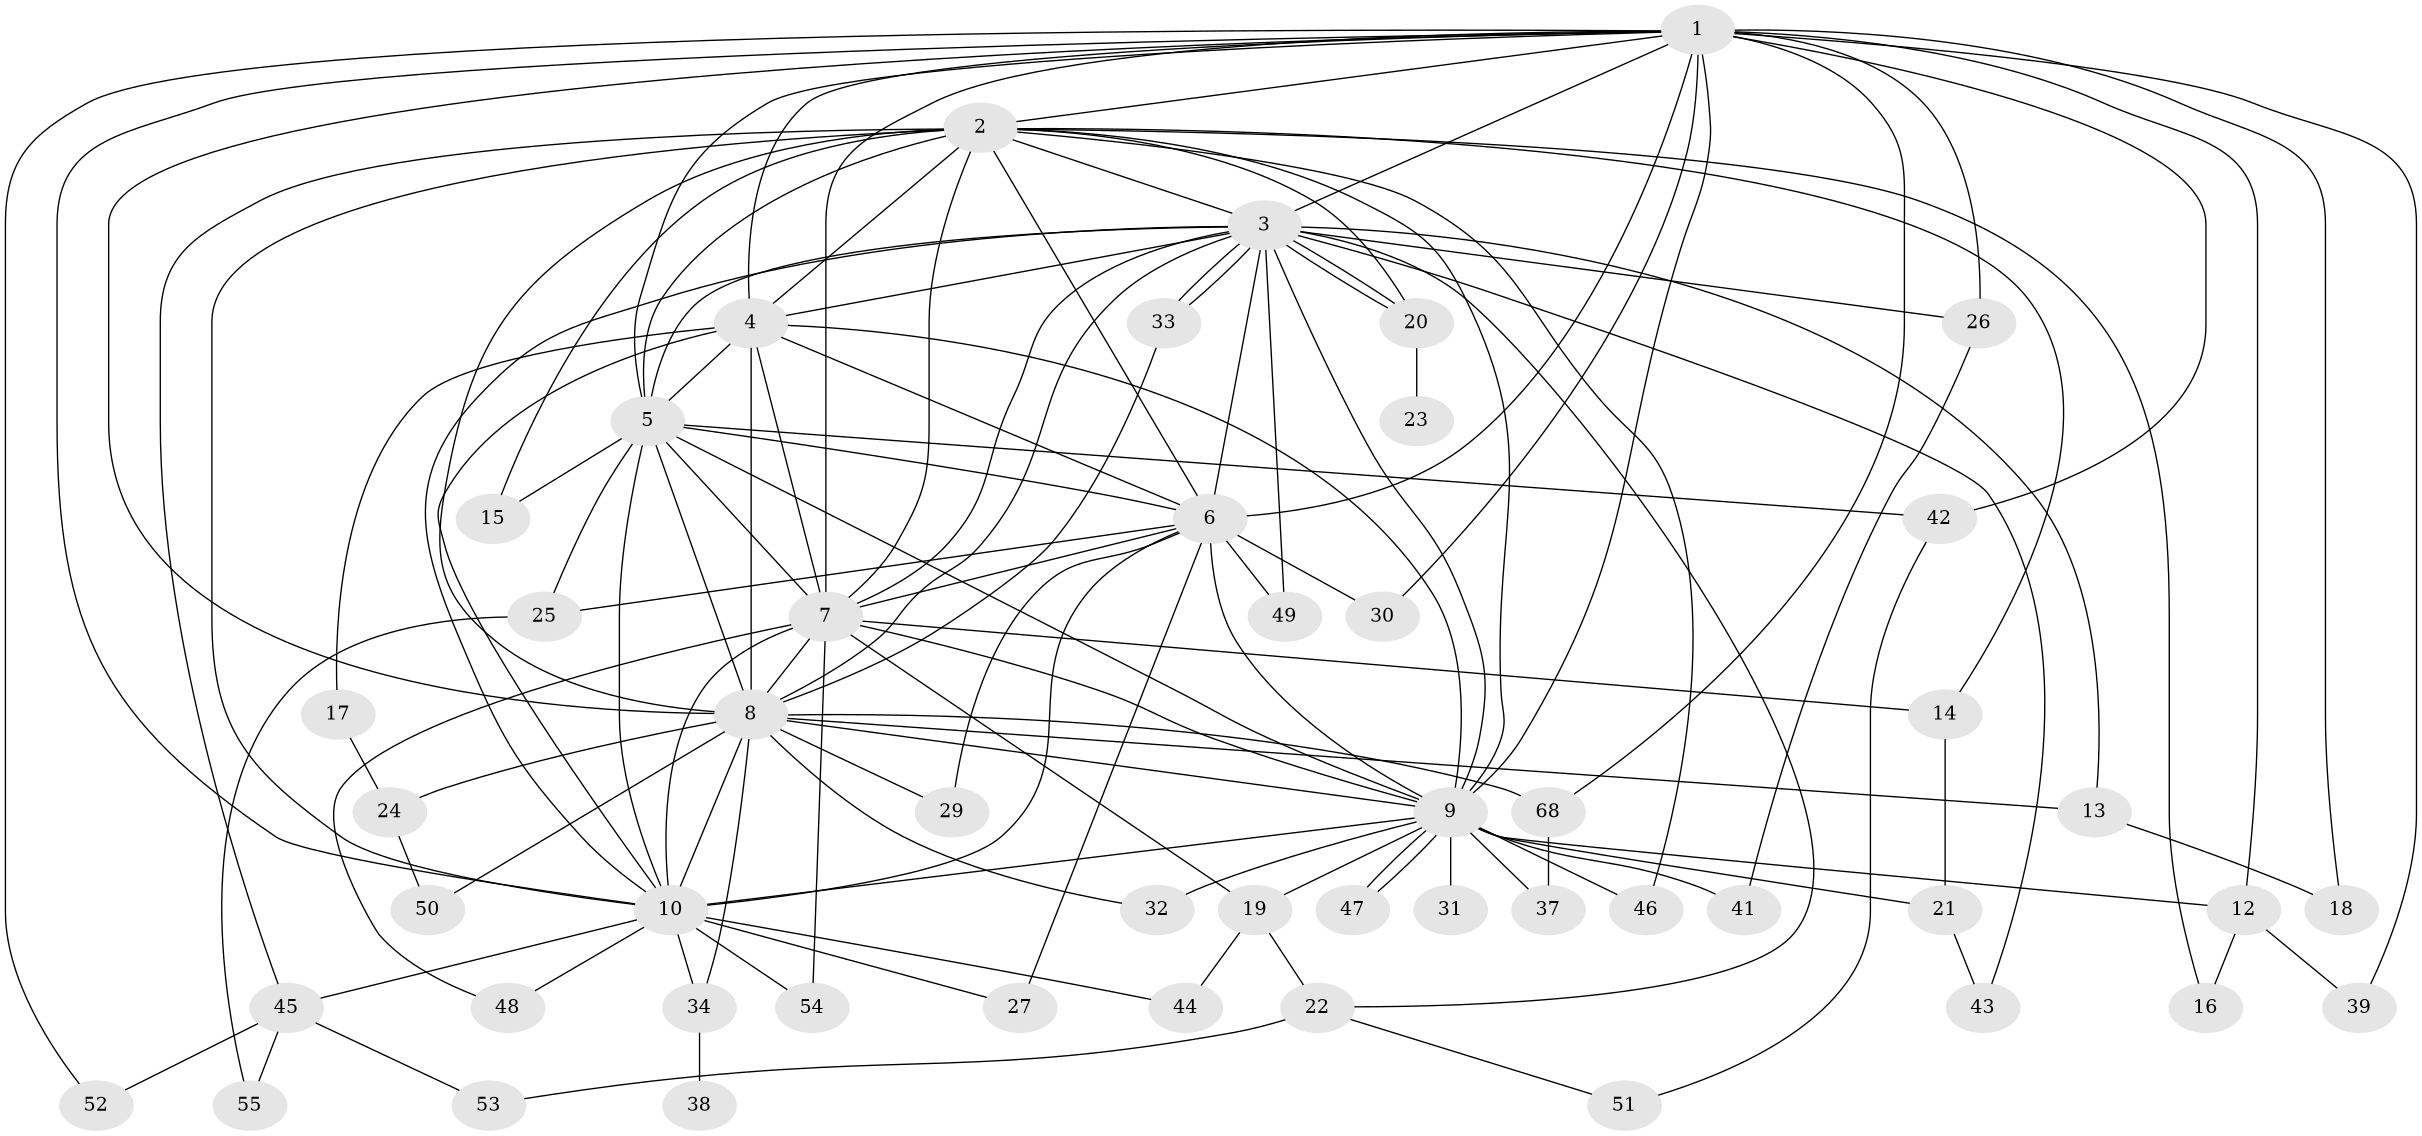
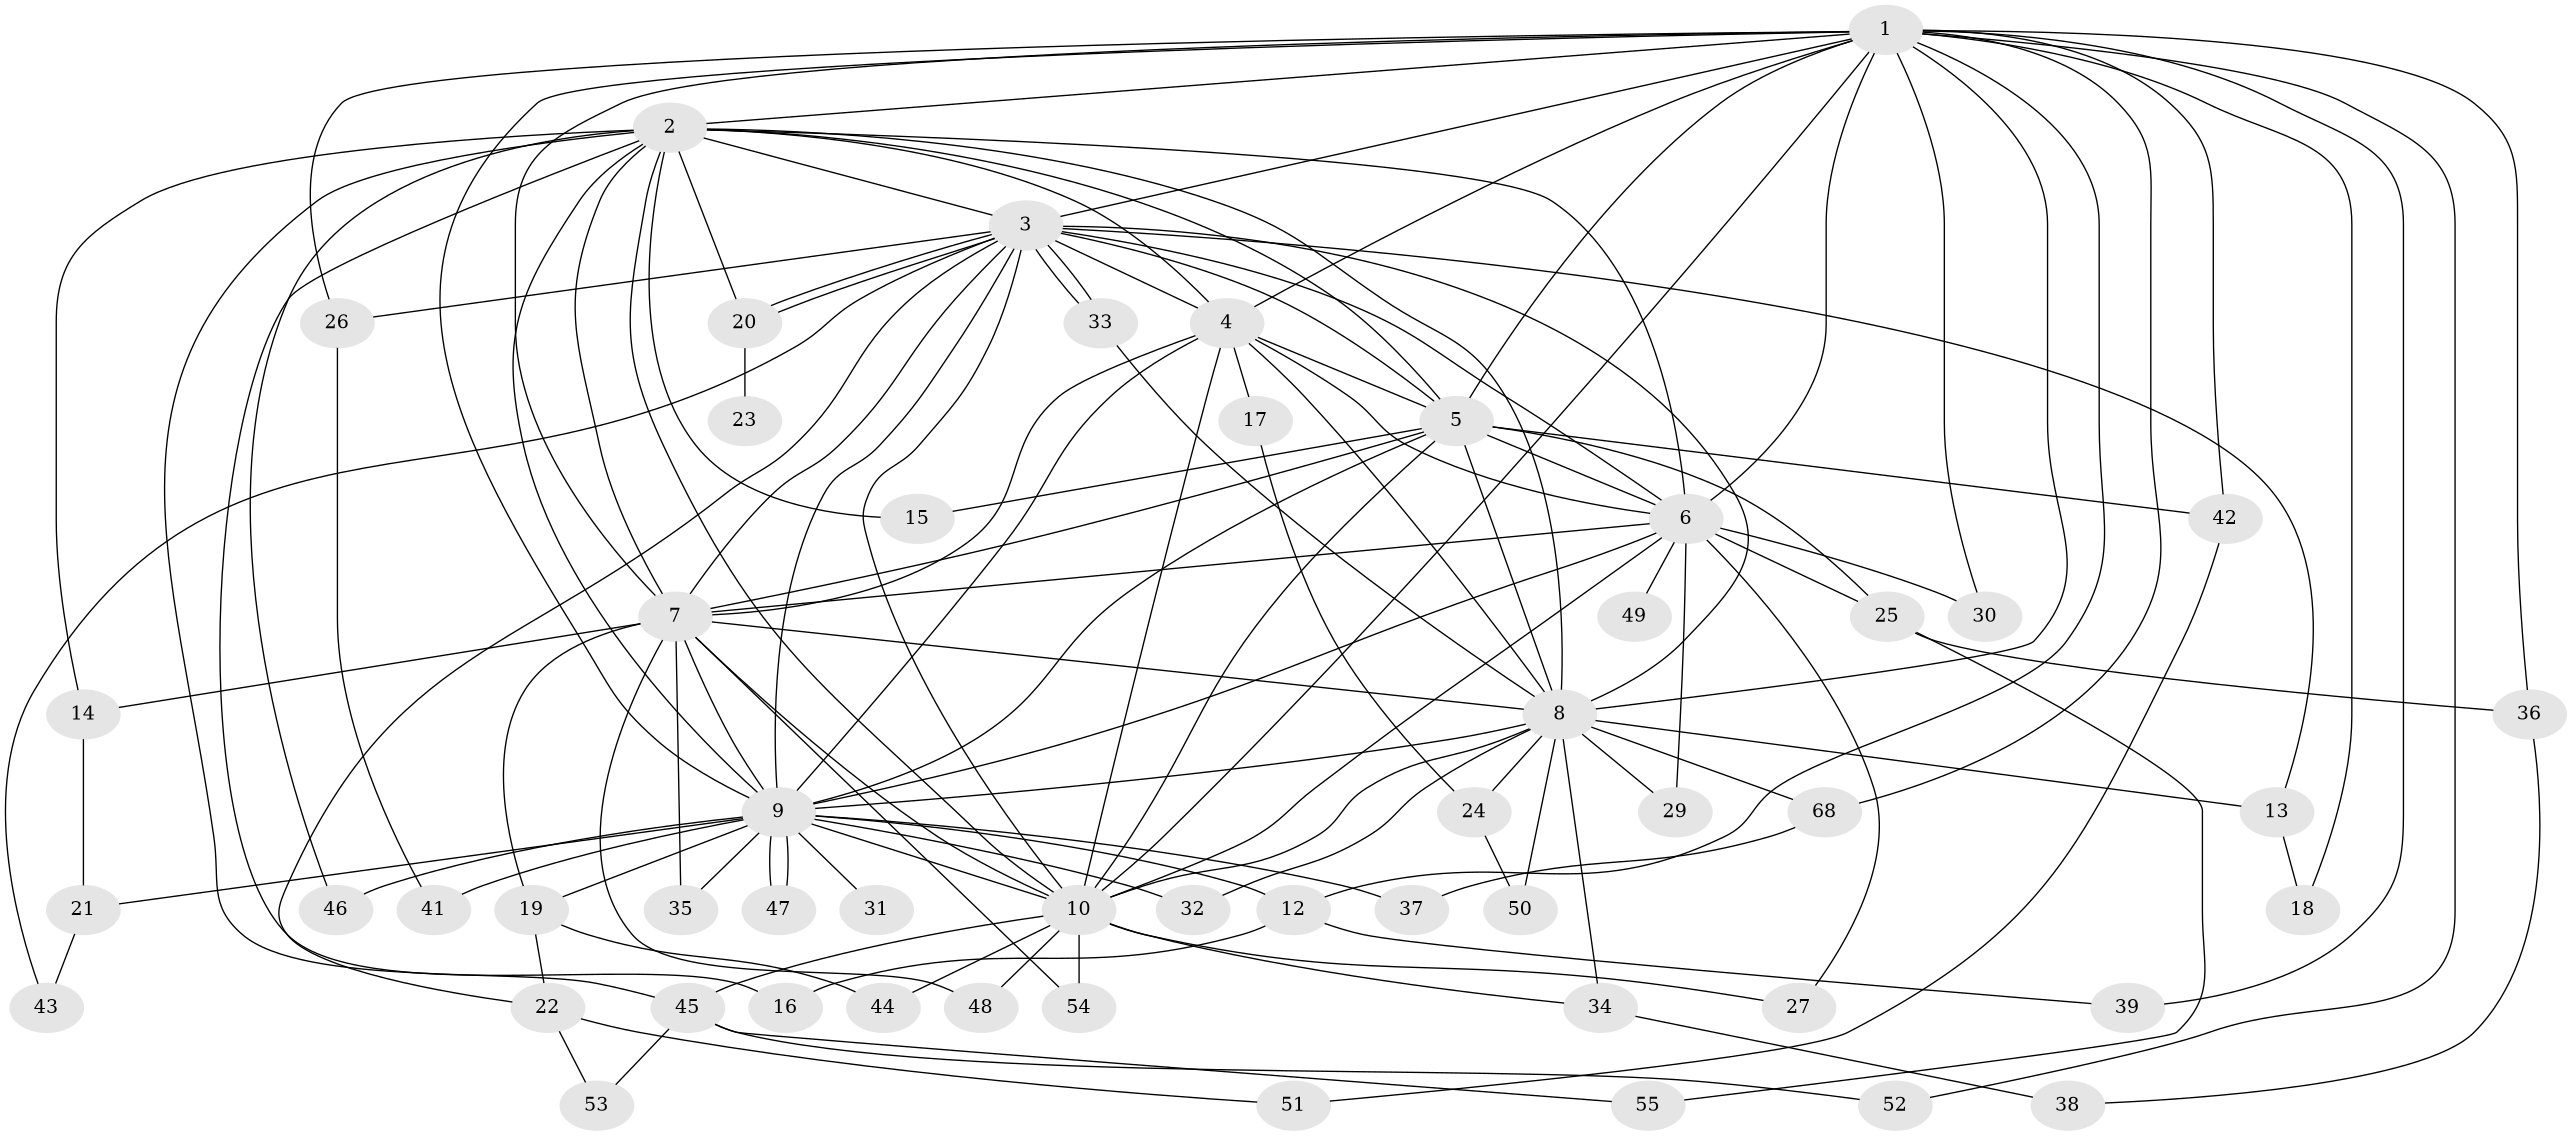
(1275, 421) -> none
none -> (2530, 714)
none -> (681, 910)
